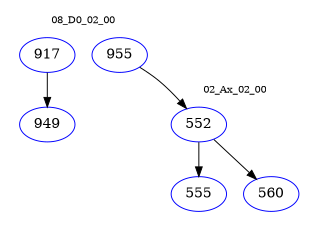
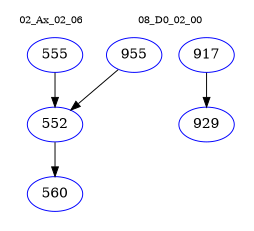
(235, 90) -> (51, 21)
(47, 125) -> (207, 125)
(199, 155) -> (55, 85)
